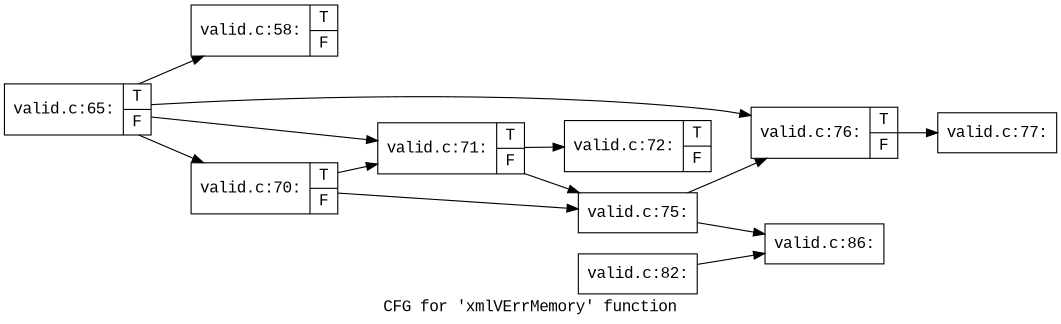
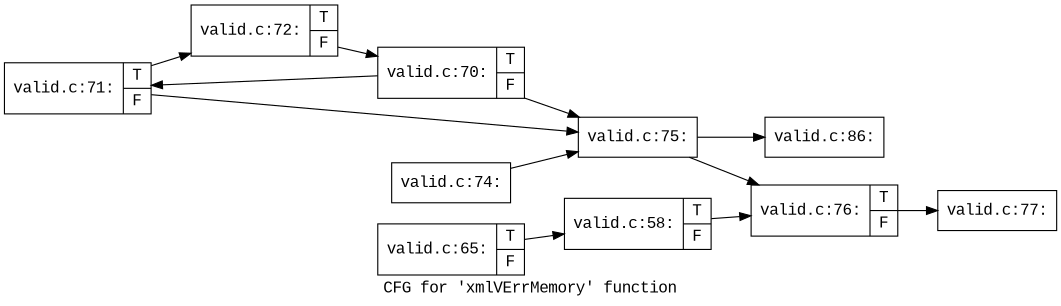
(446, 97) -> (726, 218)
(259, 128) -> none
(166, 147) -> (352, 50)
none -> (451, 183)
(638, 274) -> none
